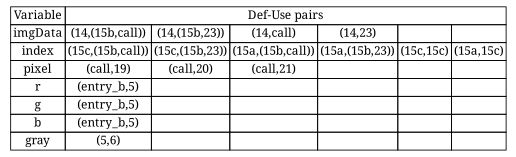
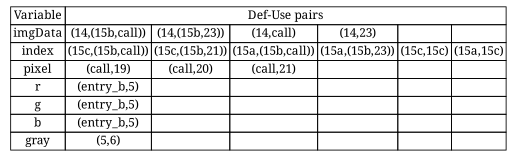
(191, 51) -> (191, 51)
